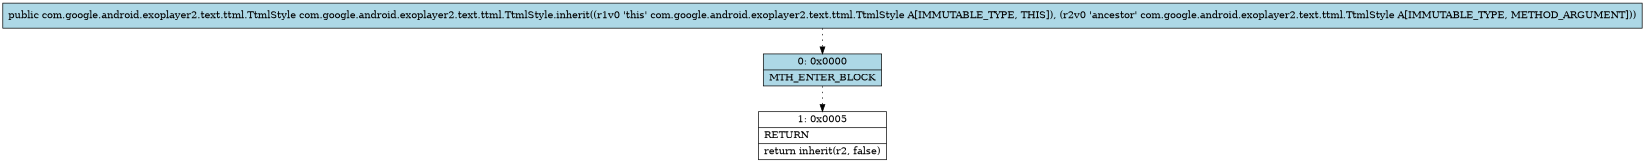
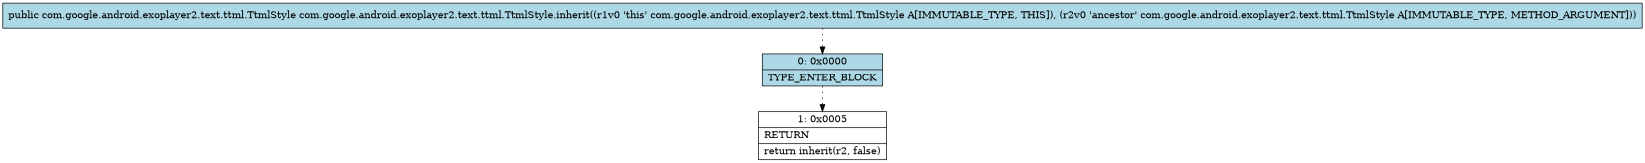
(822, 78) -> (822, 78)
